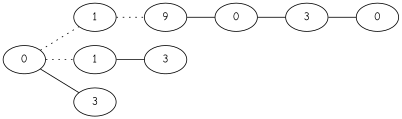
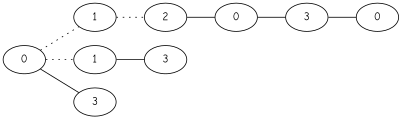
(166, 17) -> (166, 17)
